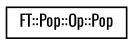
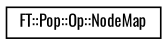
(67, 23) -> (84, 23)
